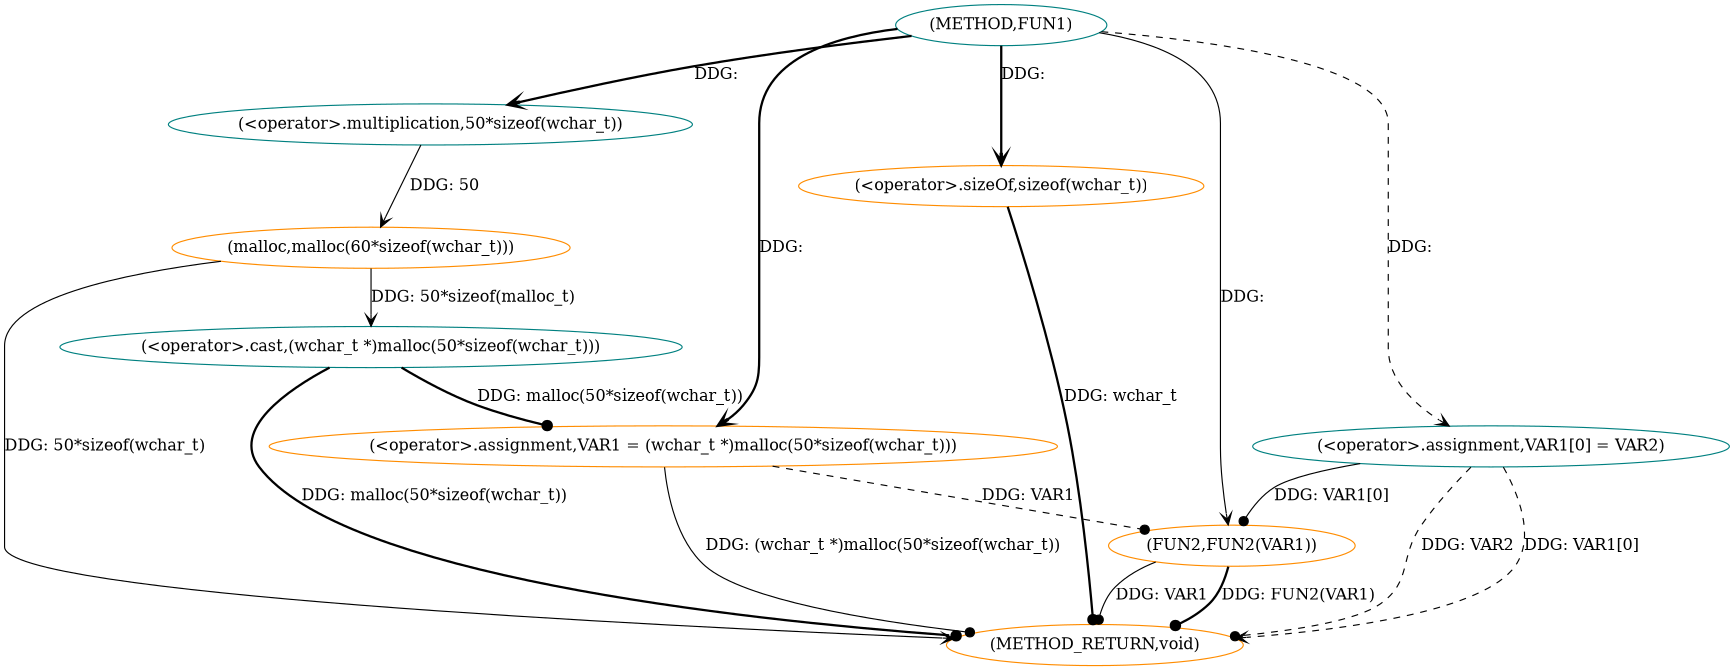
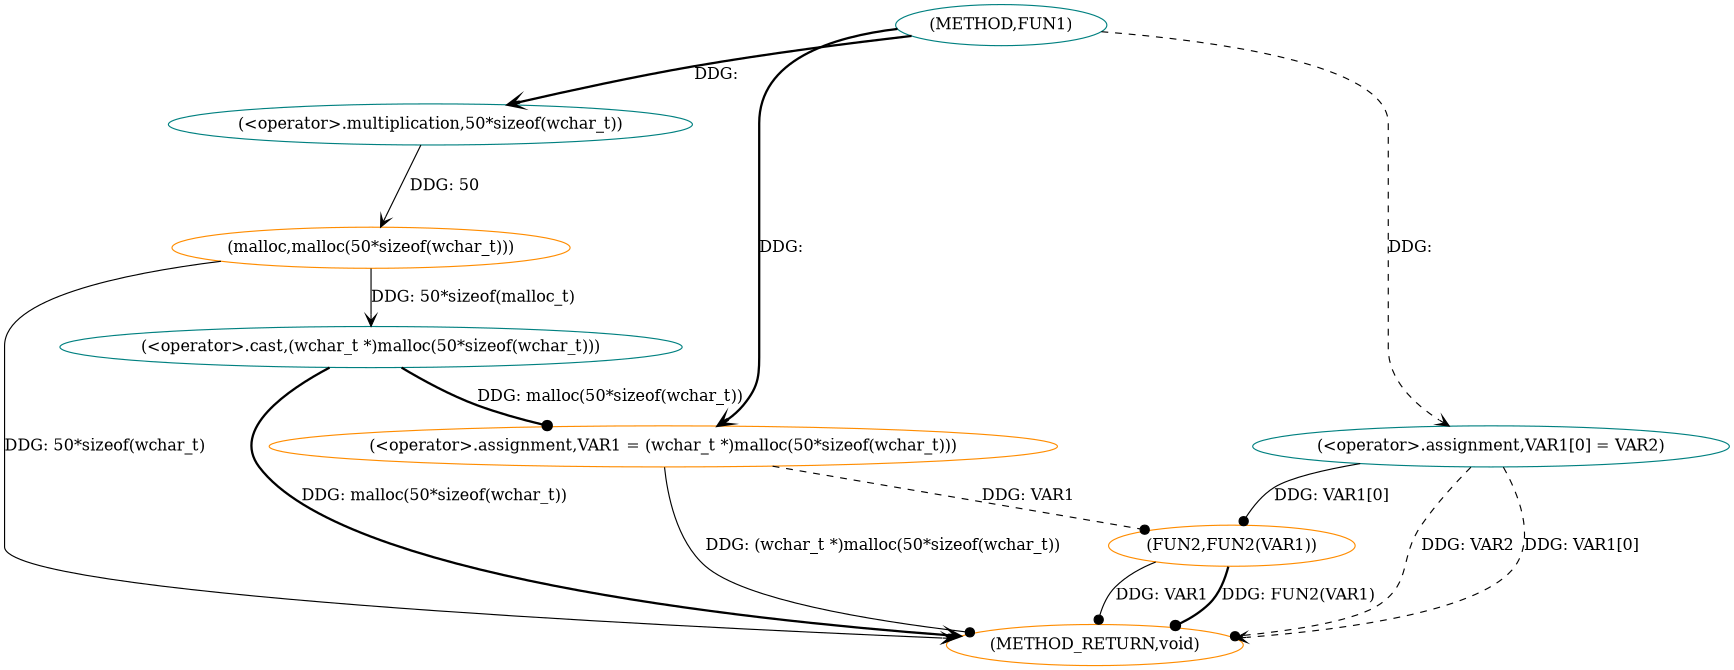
(1001, 186) -> none
(1220, 236) -> none
(371, 248) -> (371, 248)
(524, 579) -> (524, 579)
